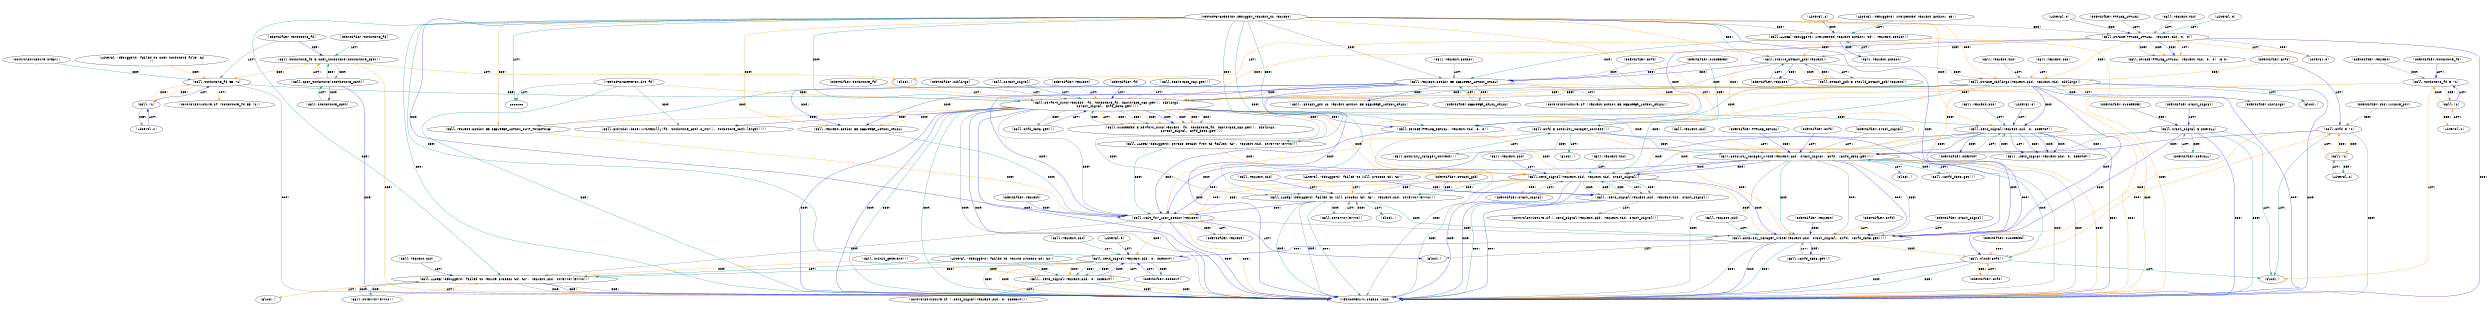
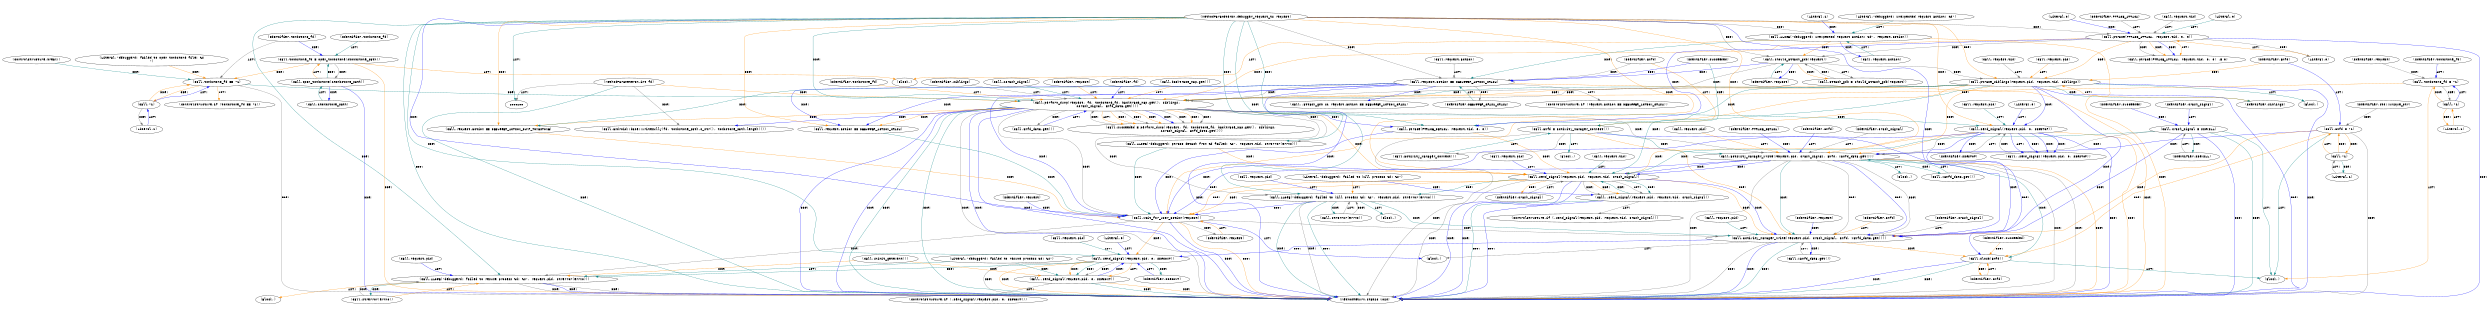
(1456, 177) -> none
